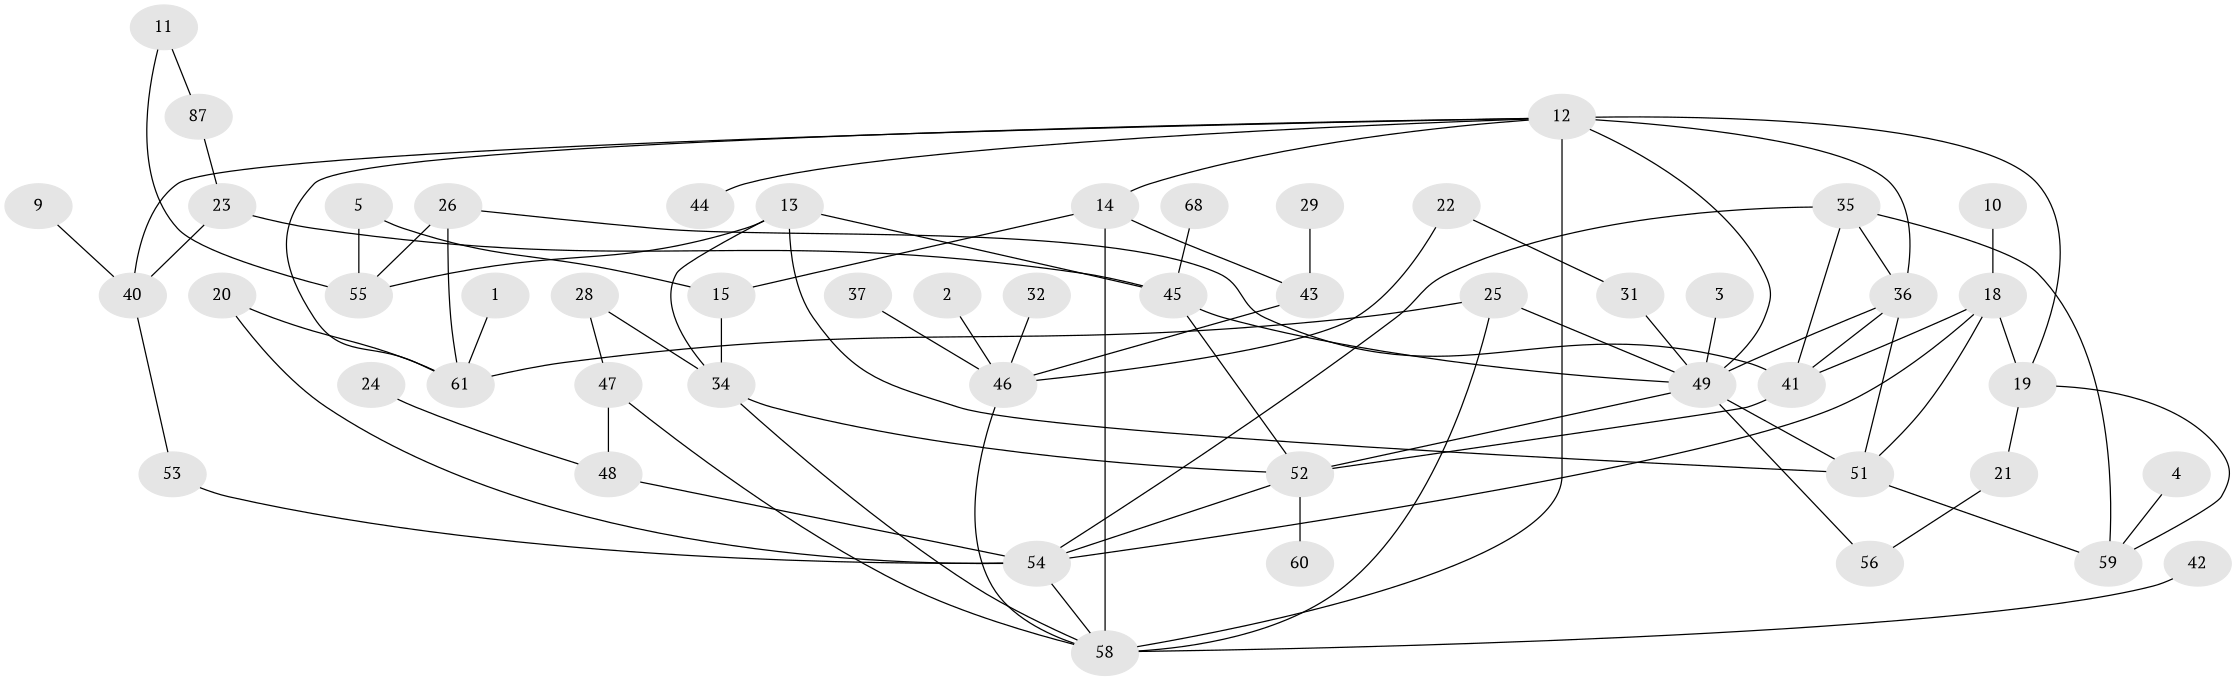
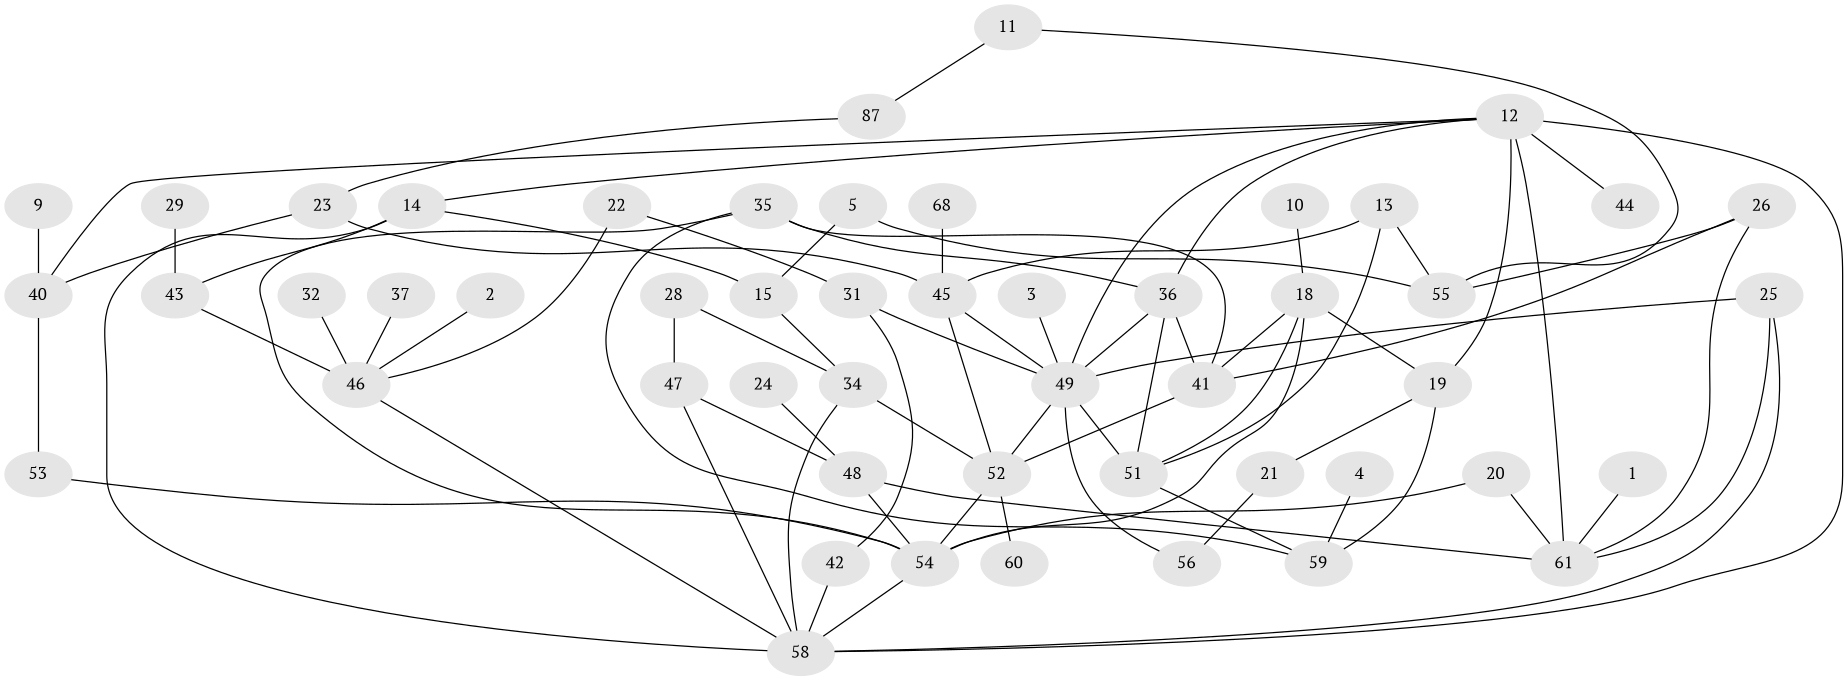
(677, 273) -> none
none -> (912, 435)
none -> (1207, 525)
